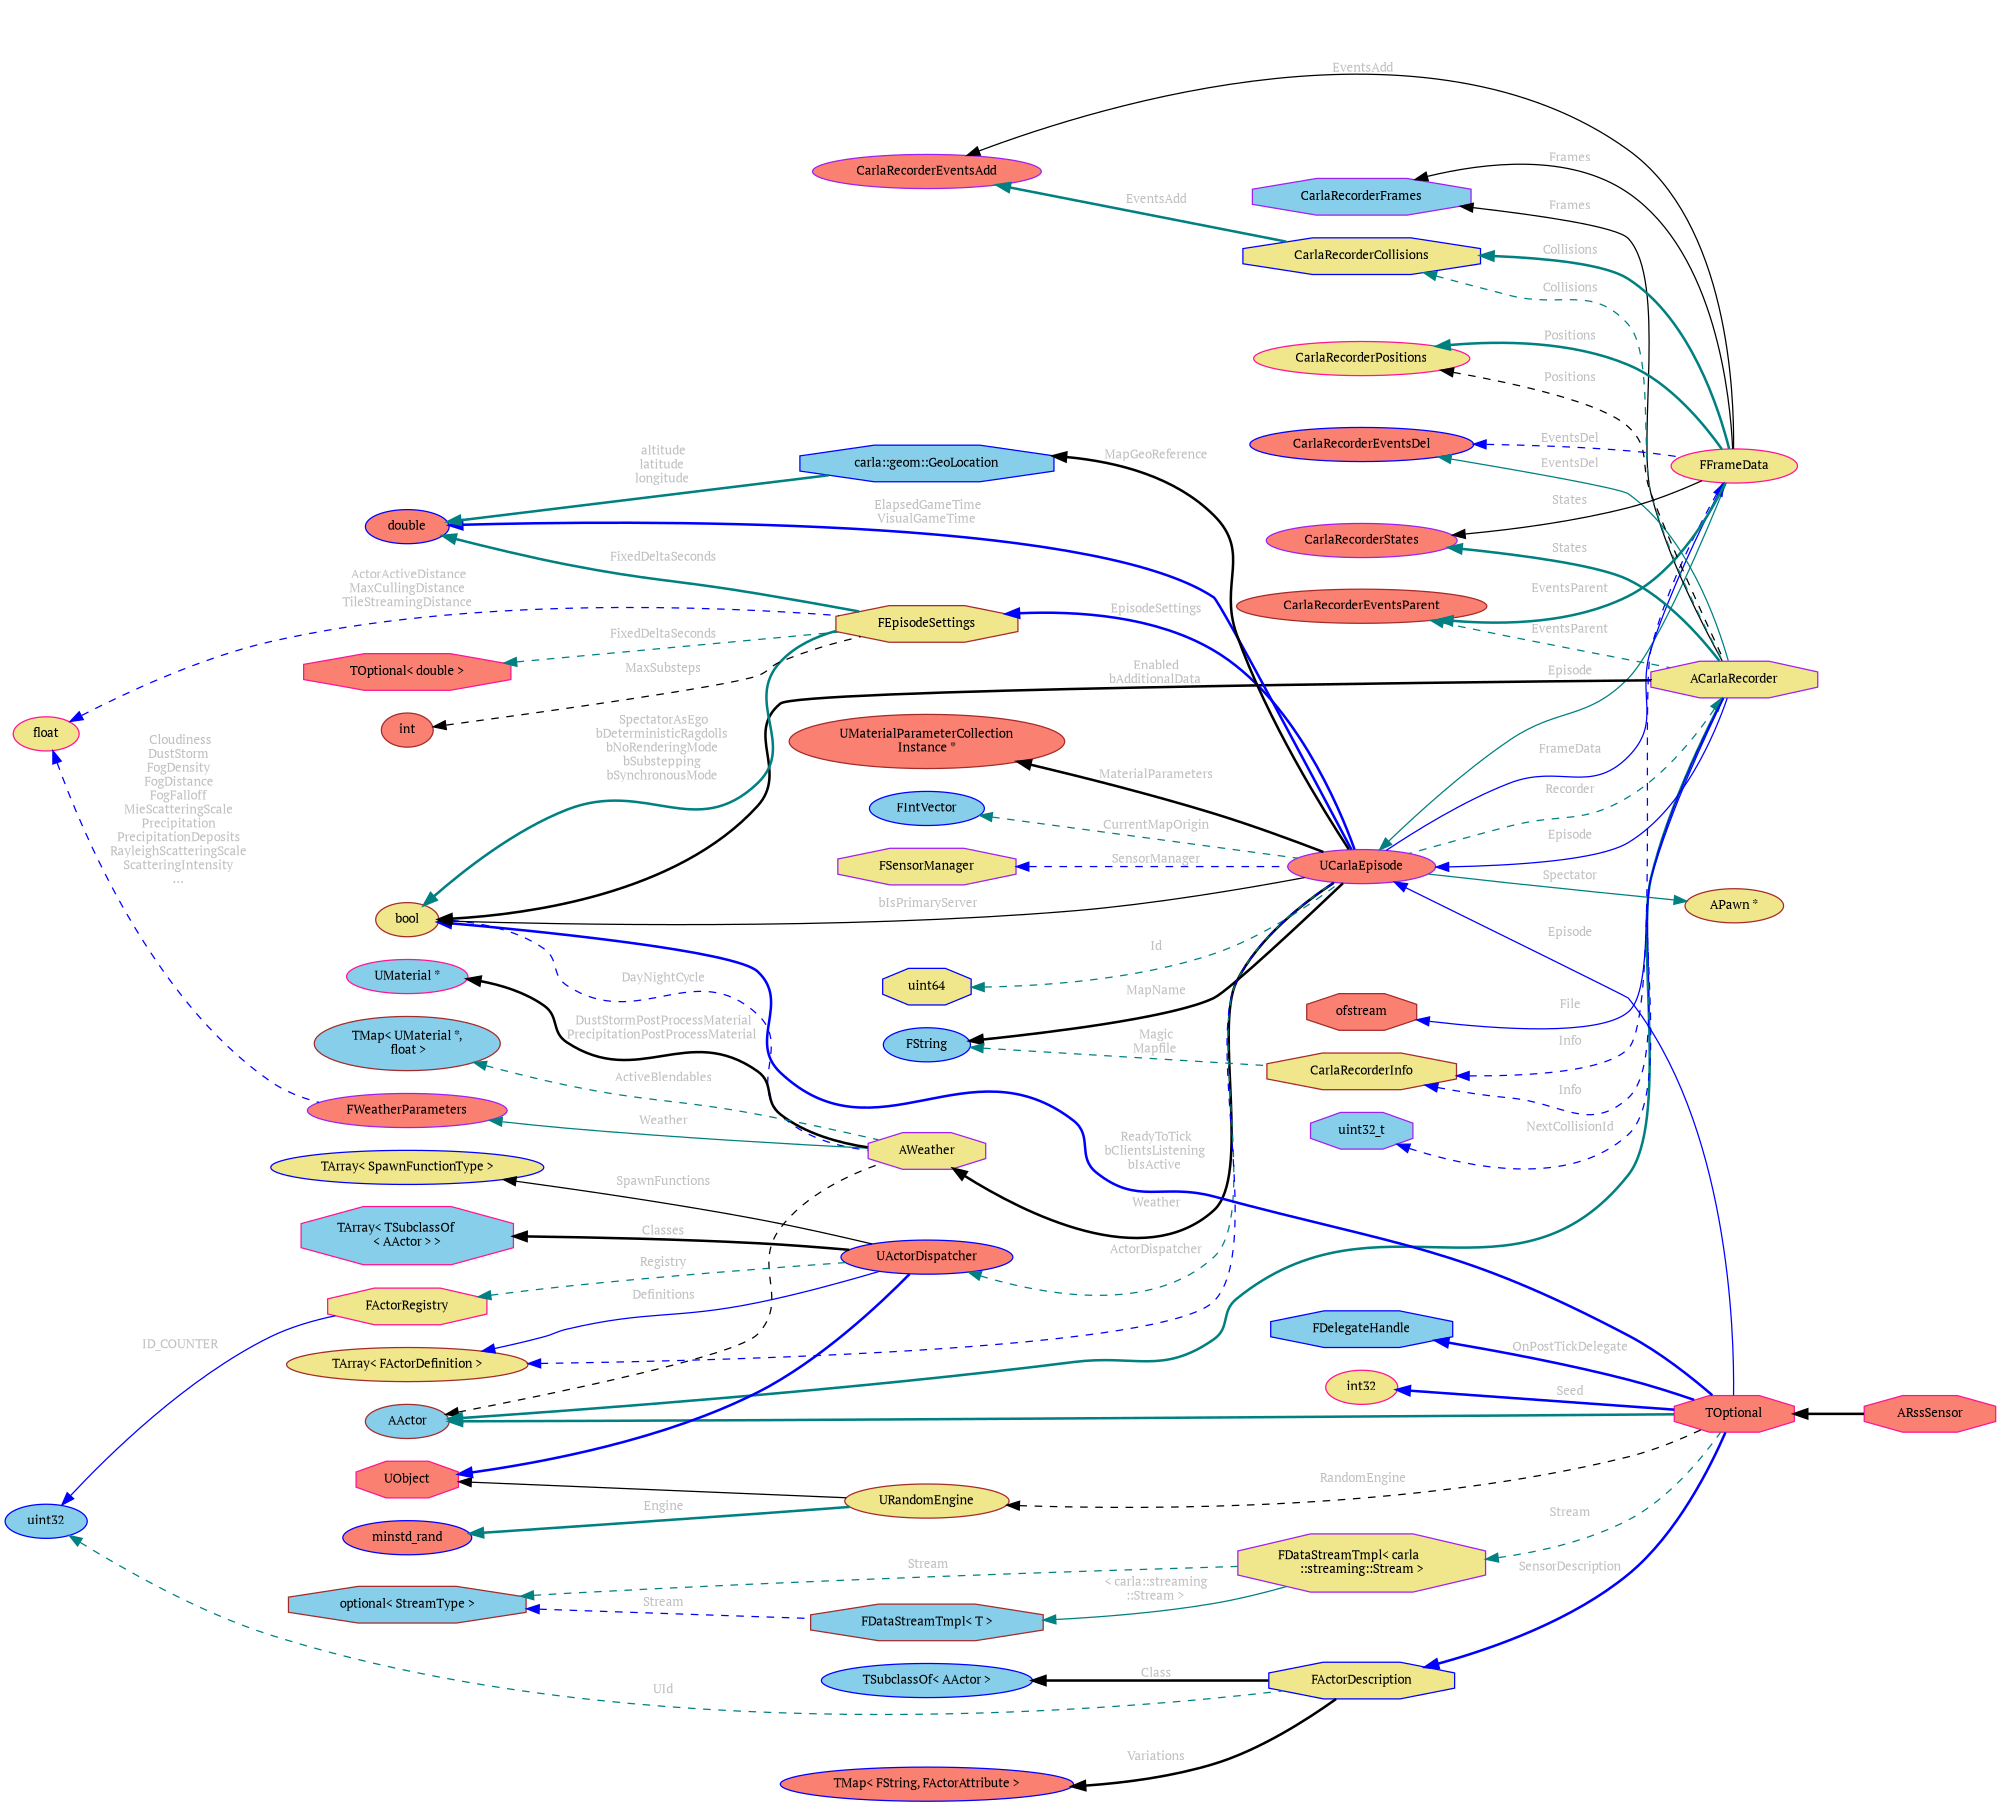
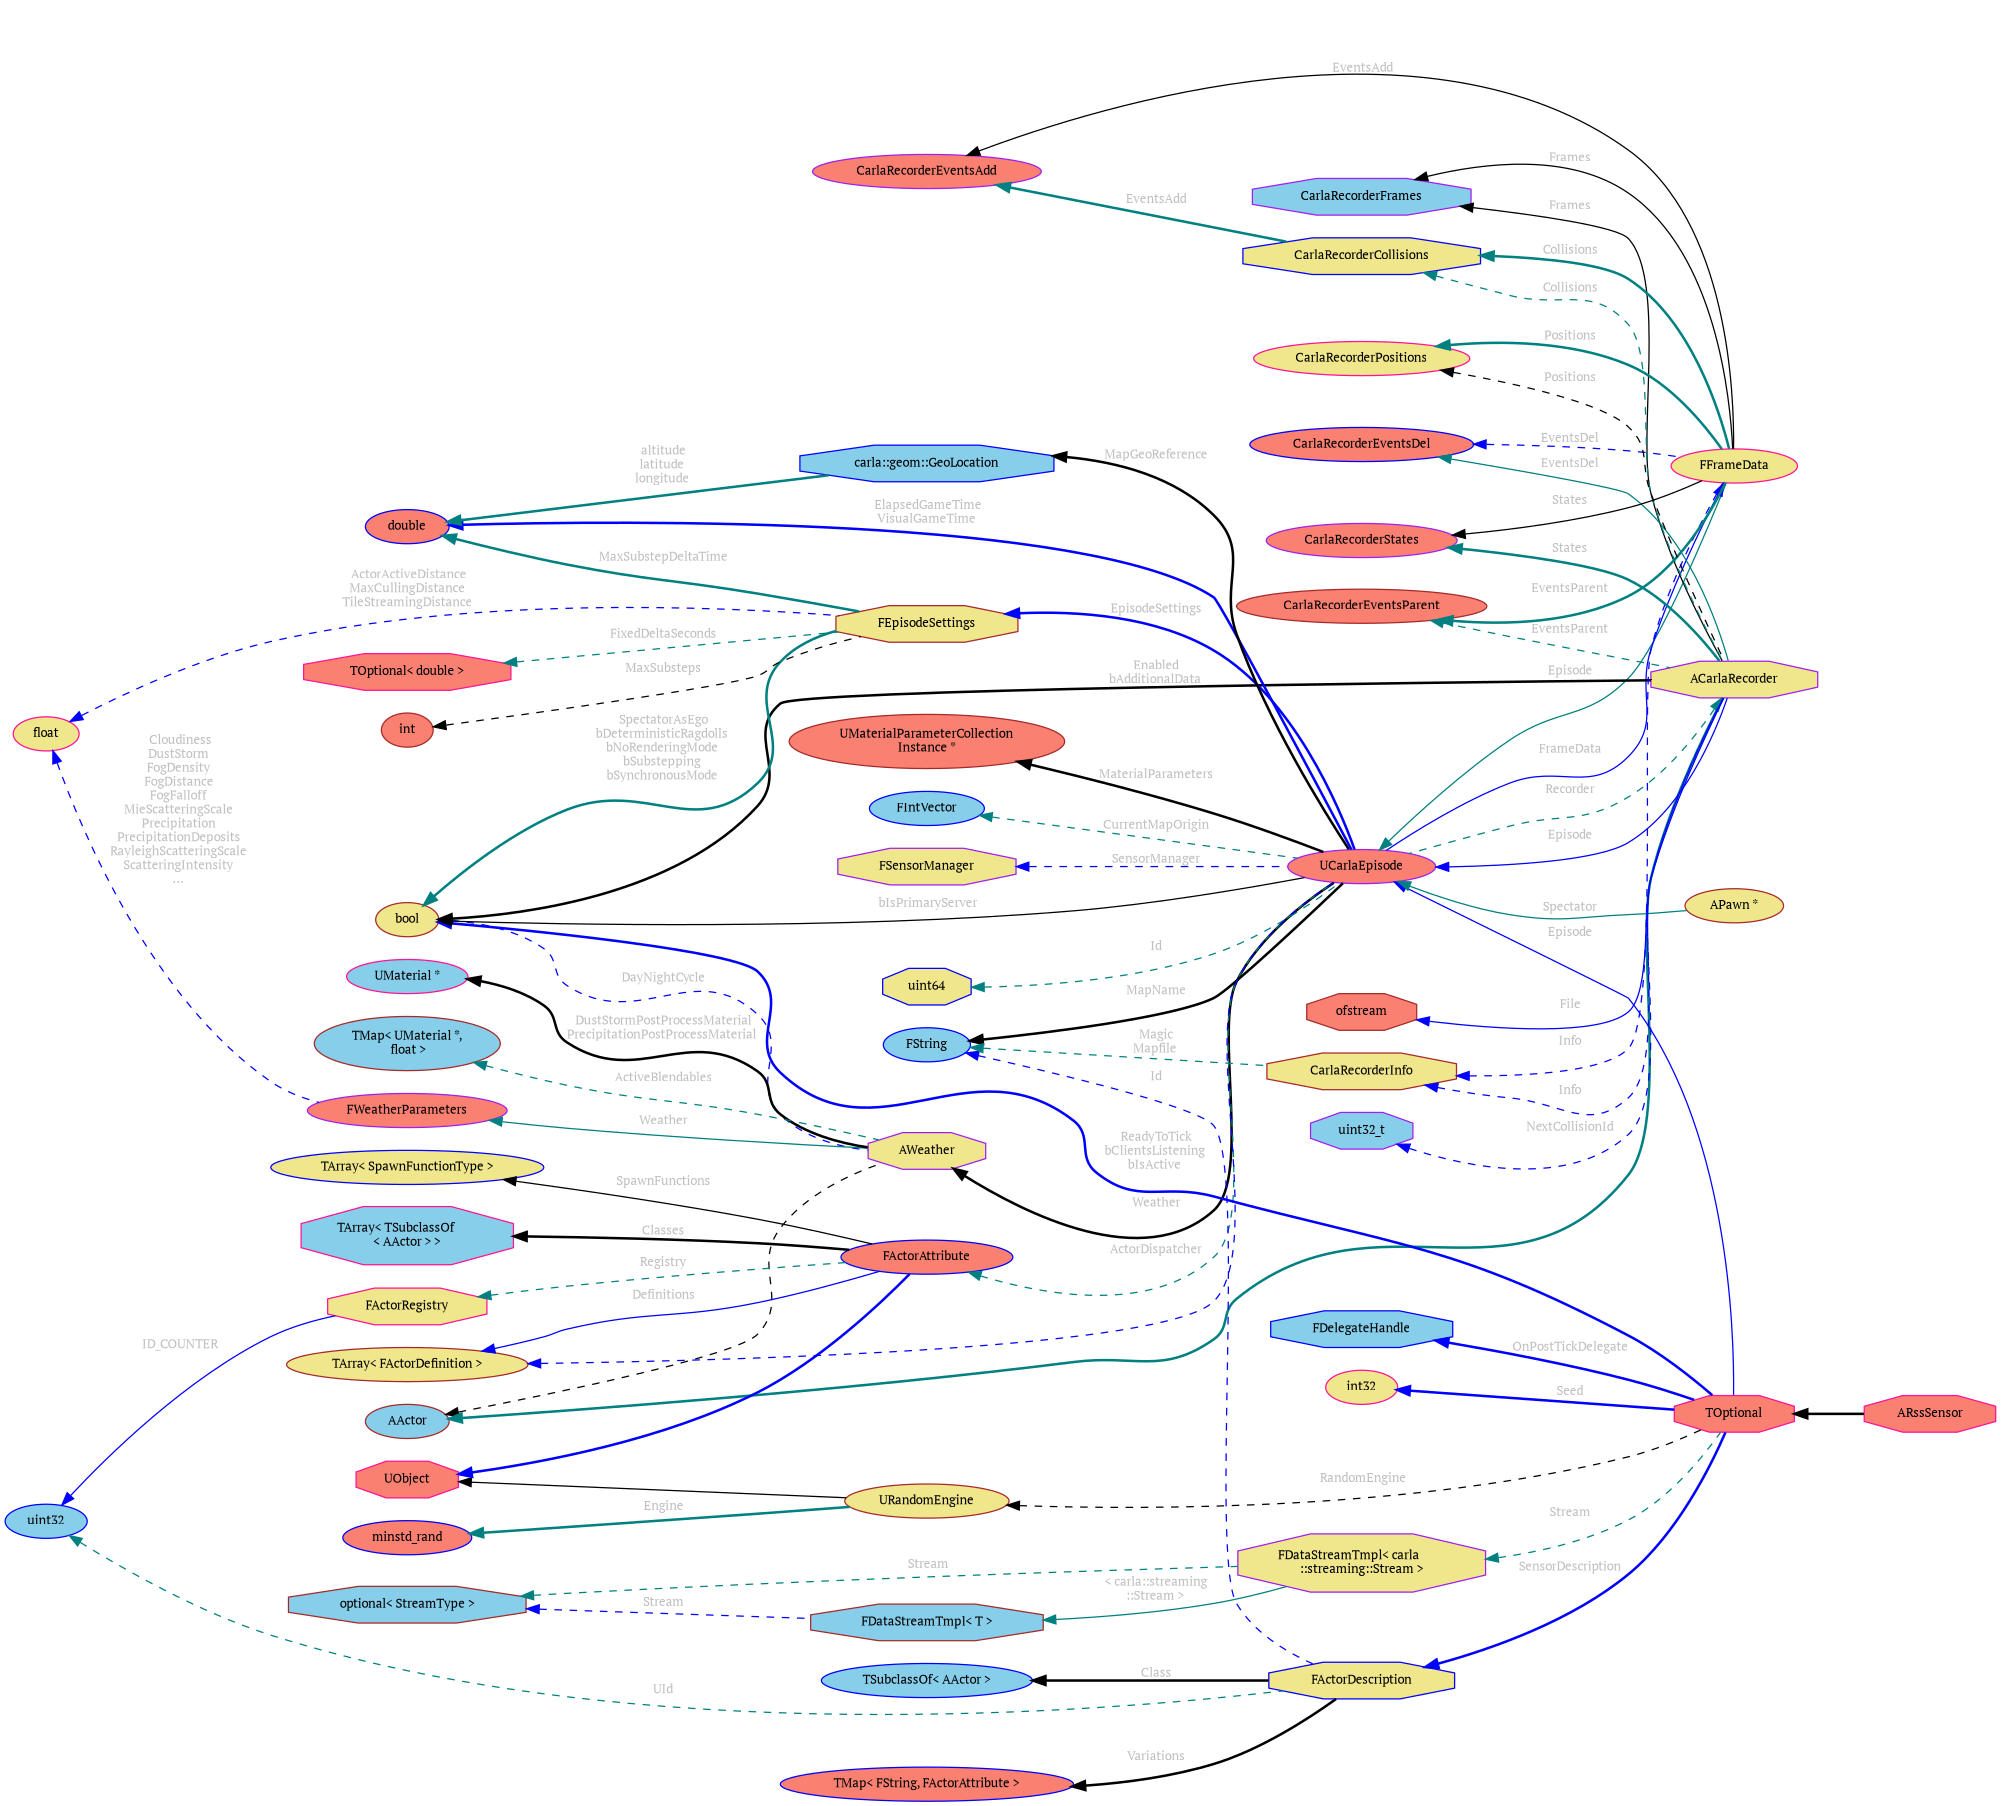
(662, 558) -> (662, 558)
(1551, 887) -> (1546, 919)
(927, 1257) -> (927, 1257)
none -> (1228, 1352)
(1068, 1418) -> none
